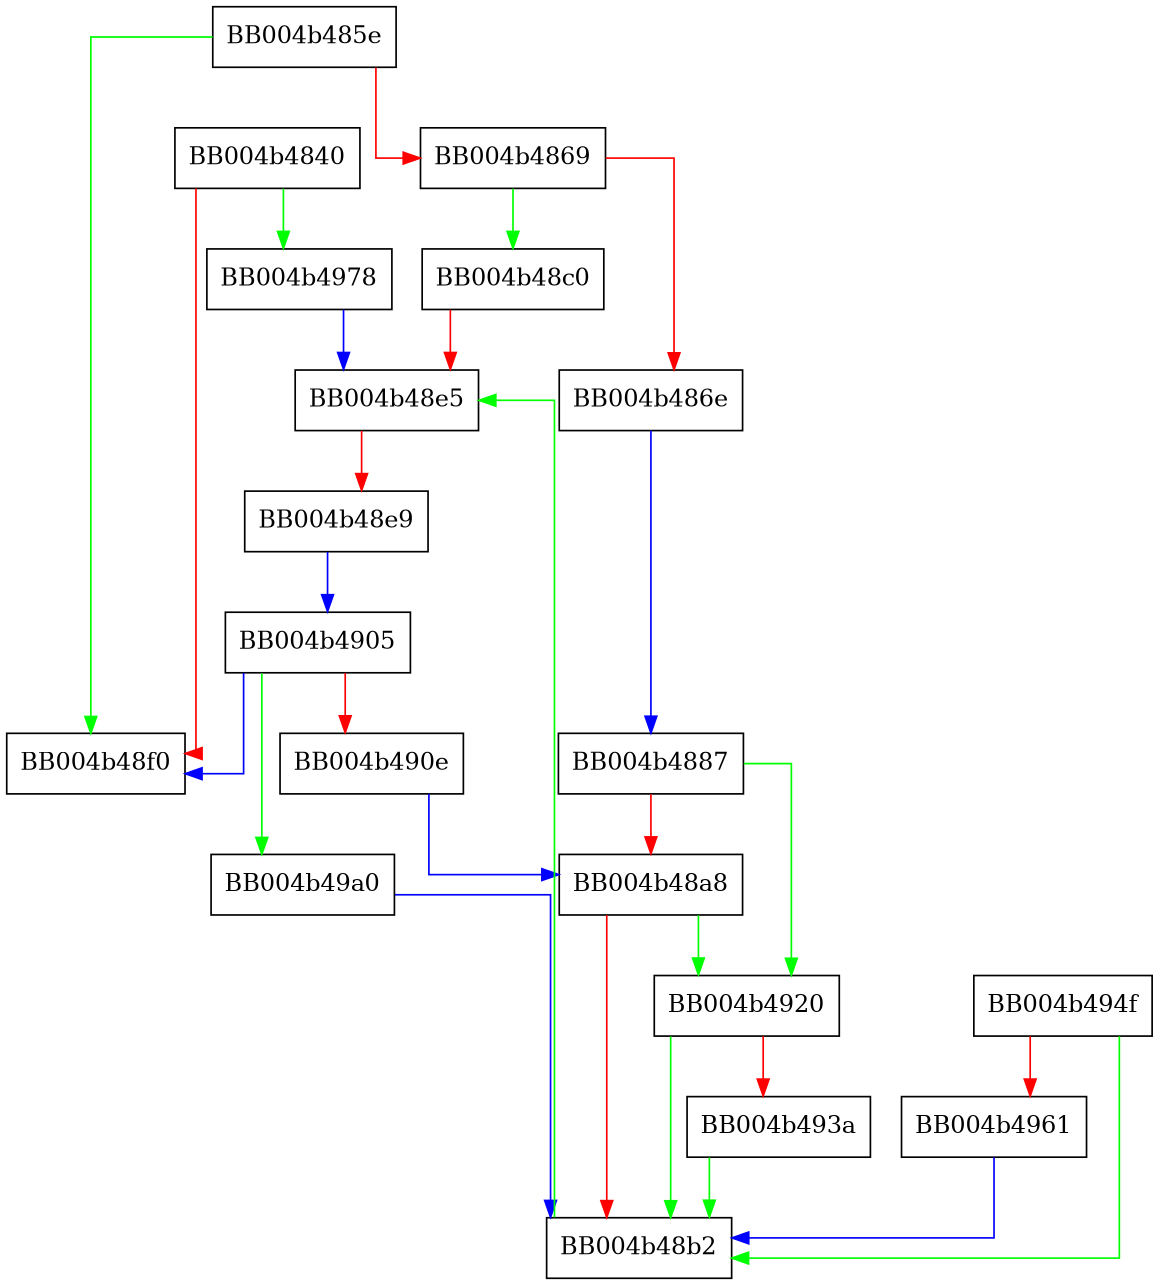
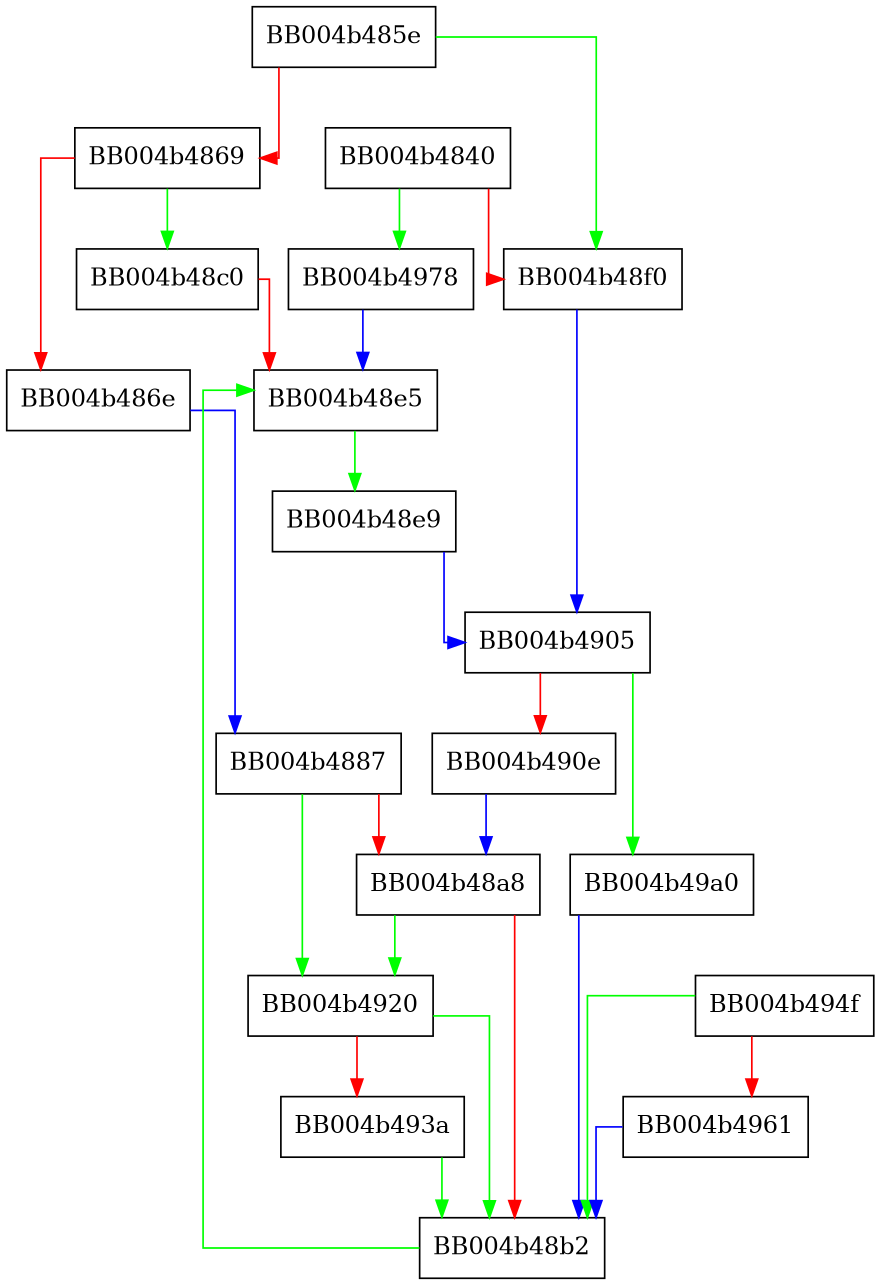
(362, 452) -> (355, 452)
(244, 744) -> (577, 452)
